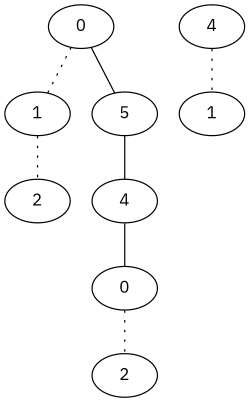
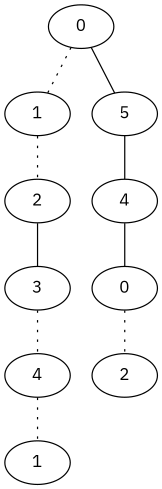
none -> (38, 288)
